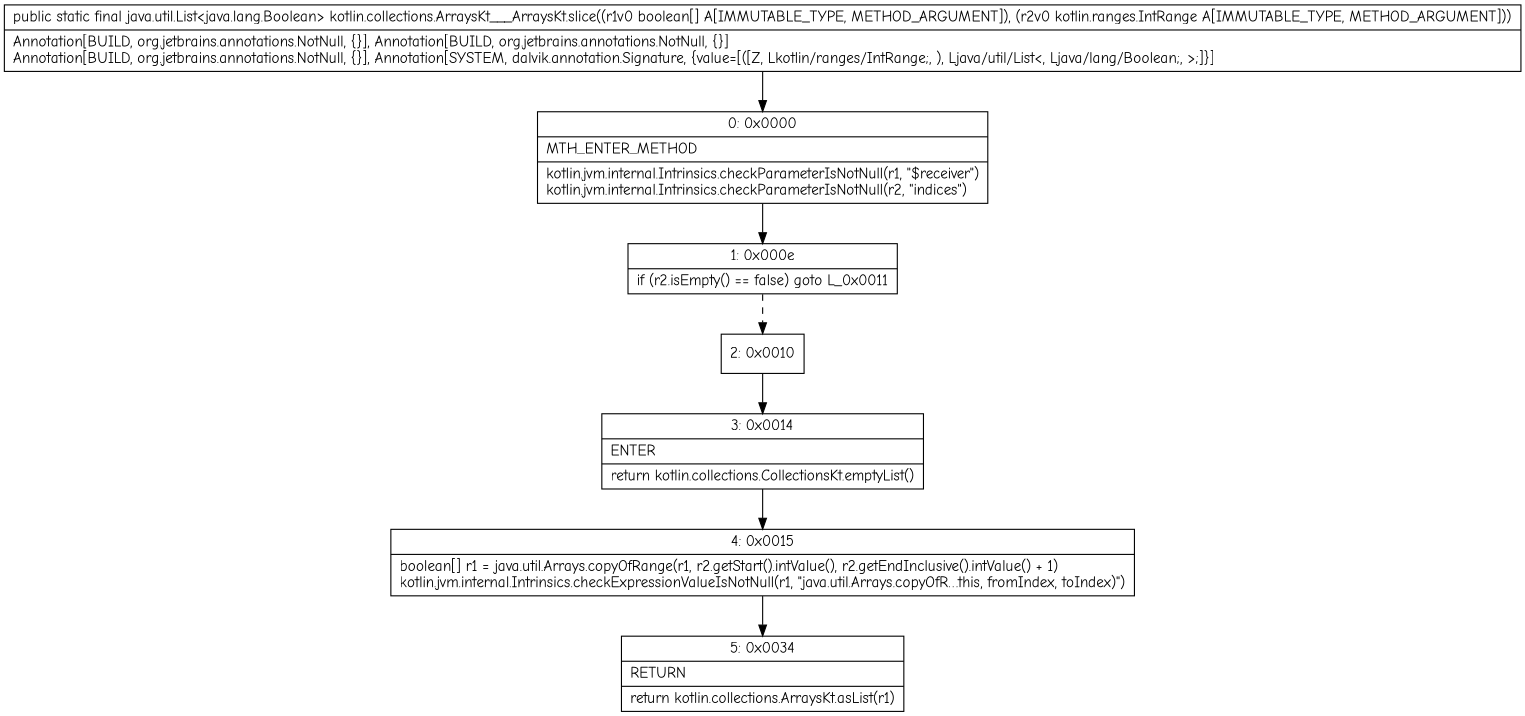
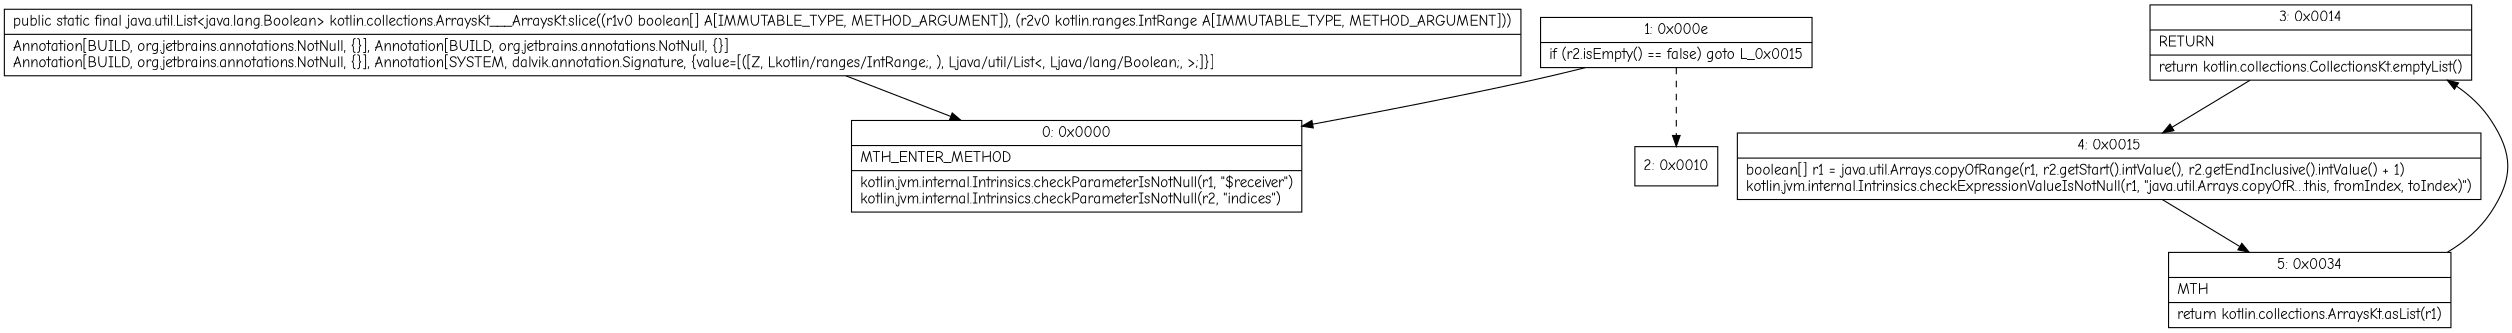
(763, 218) -> (1449, 98)
(763, 281) -> (1676, 55)
(763, 388) -> (2507, 172)
(633, 451) -> (2187, 42)
(659, 673) -> (2193, 289)
